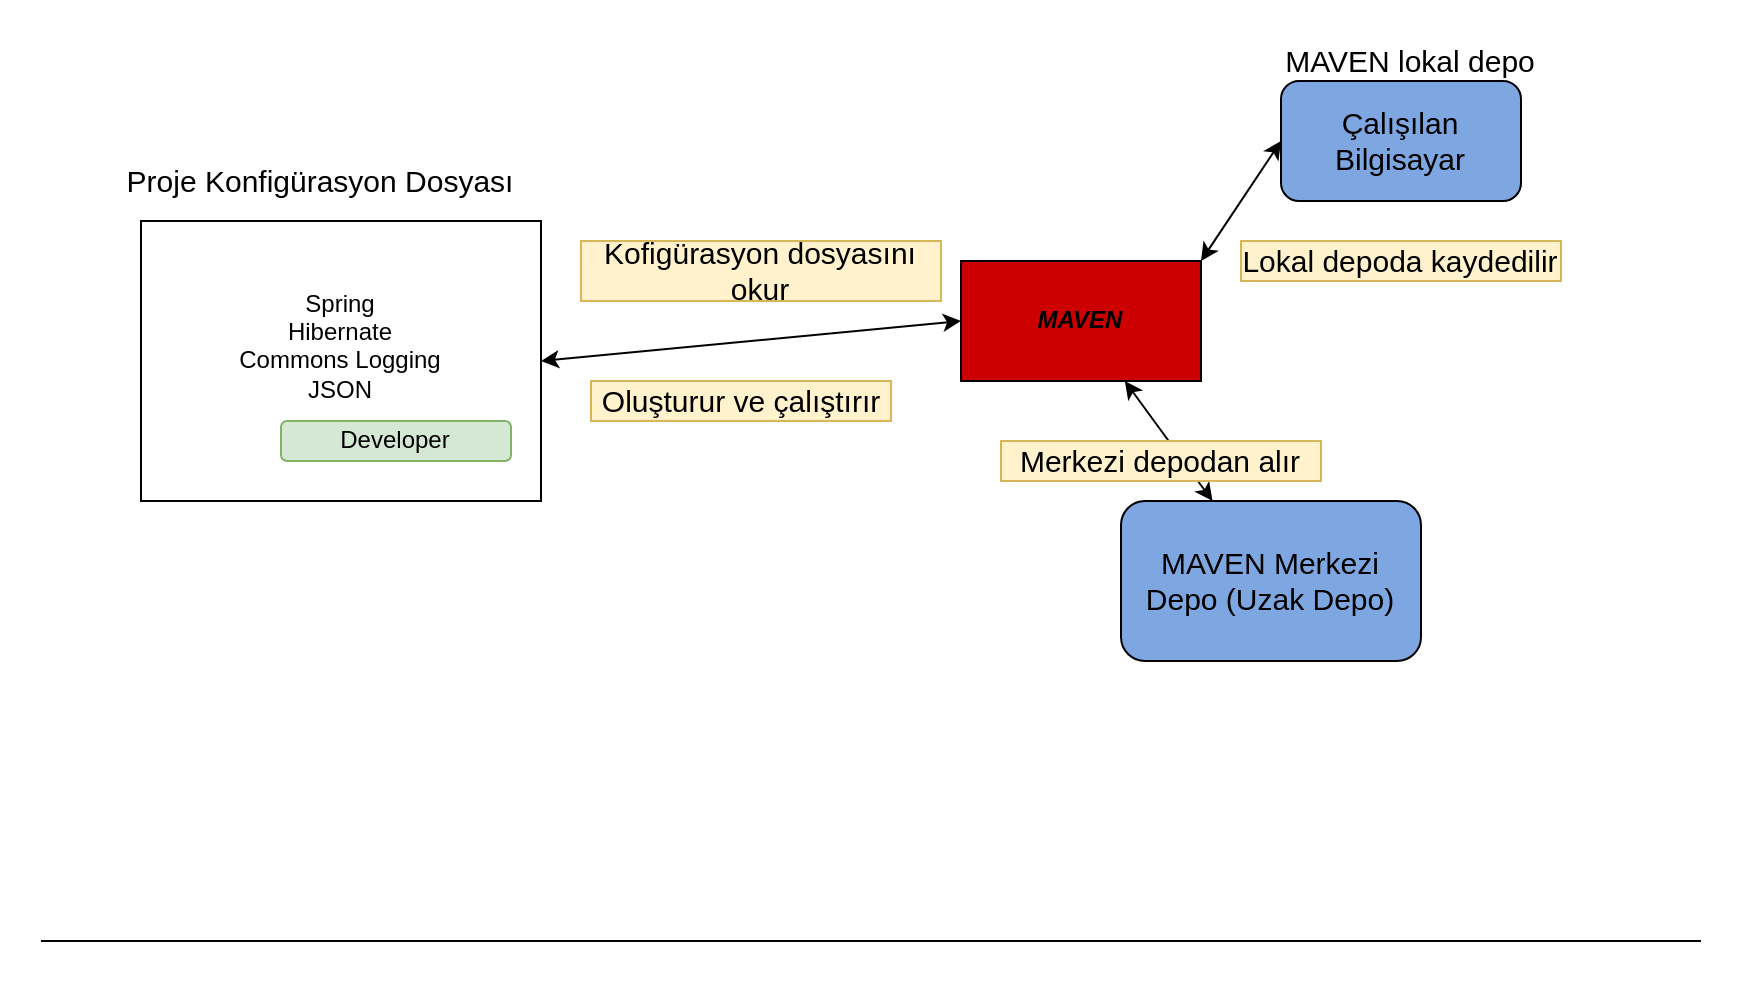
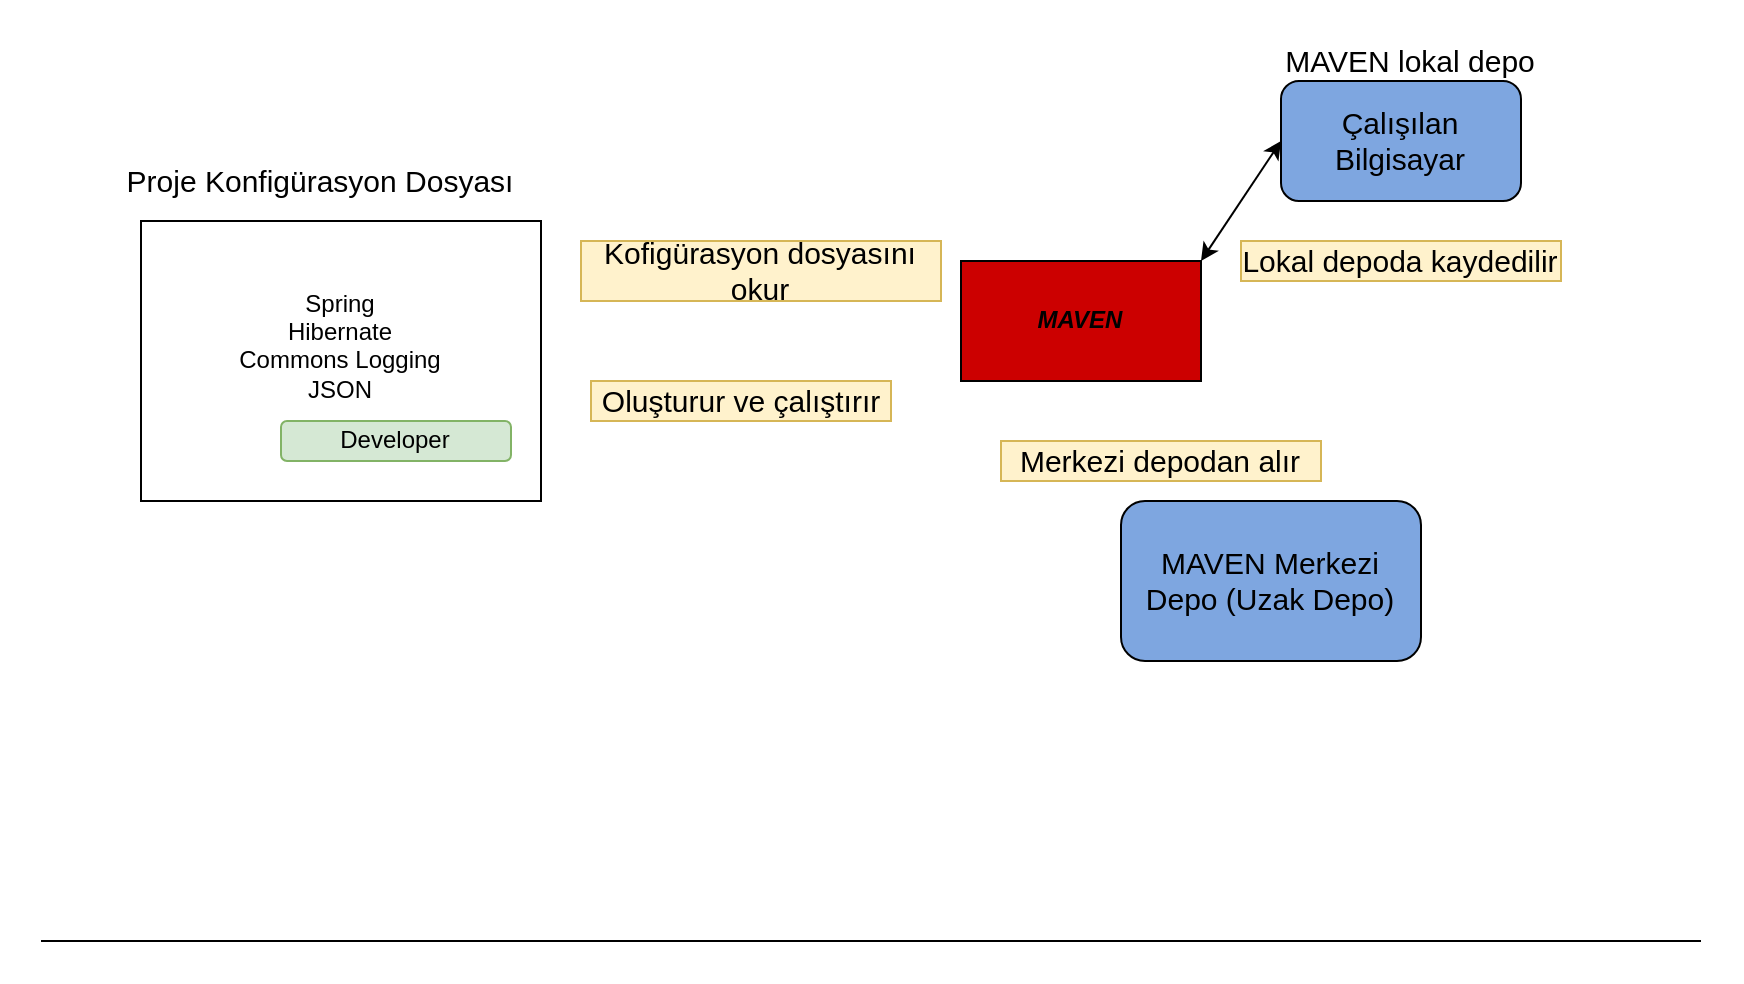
(751, 341) -> none
(1151, 416) -> none
